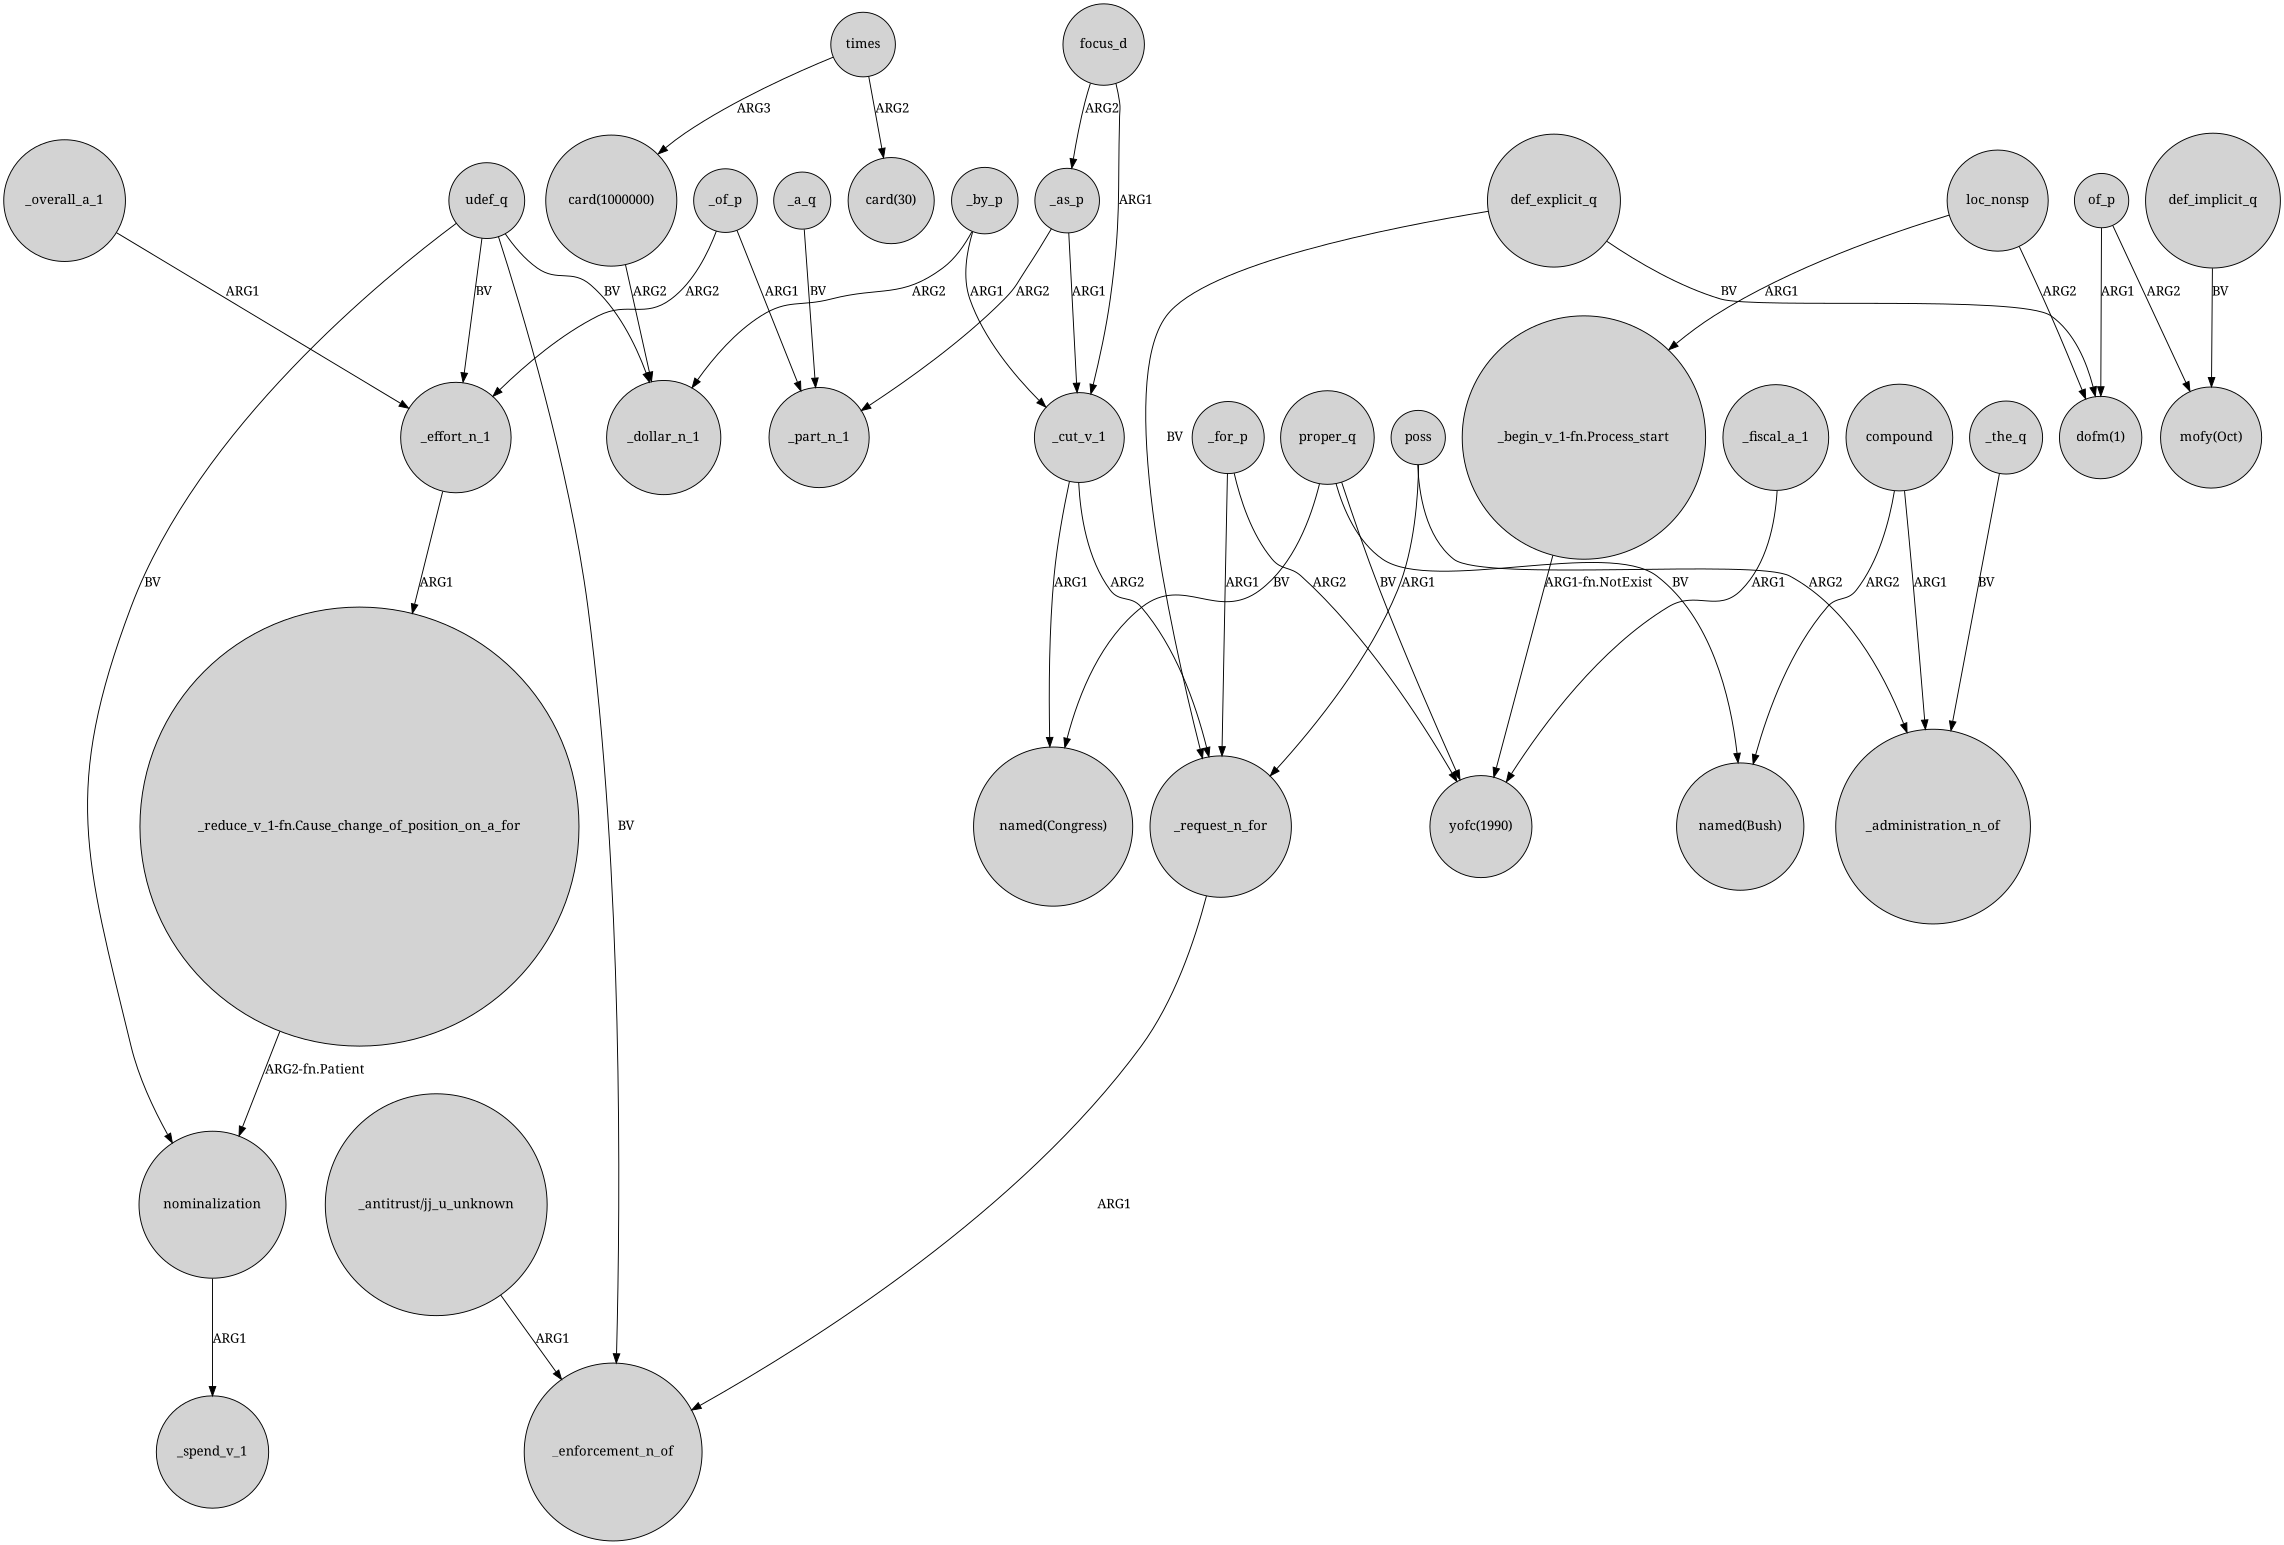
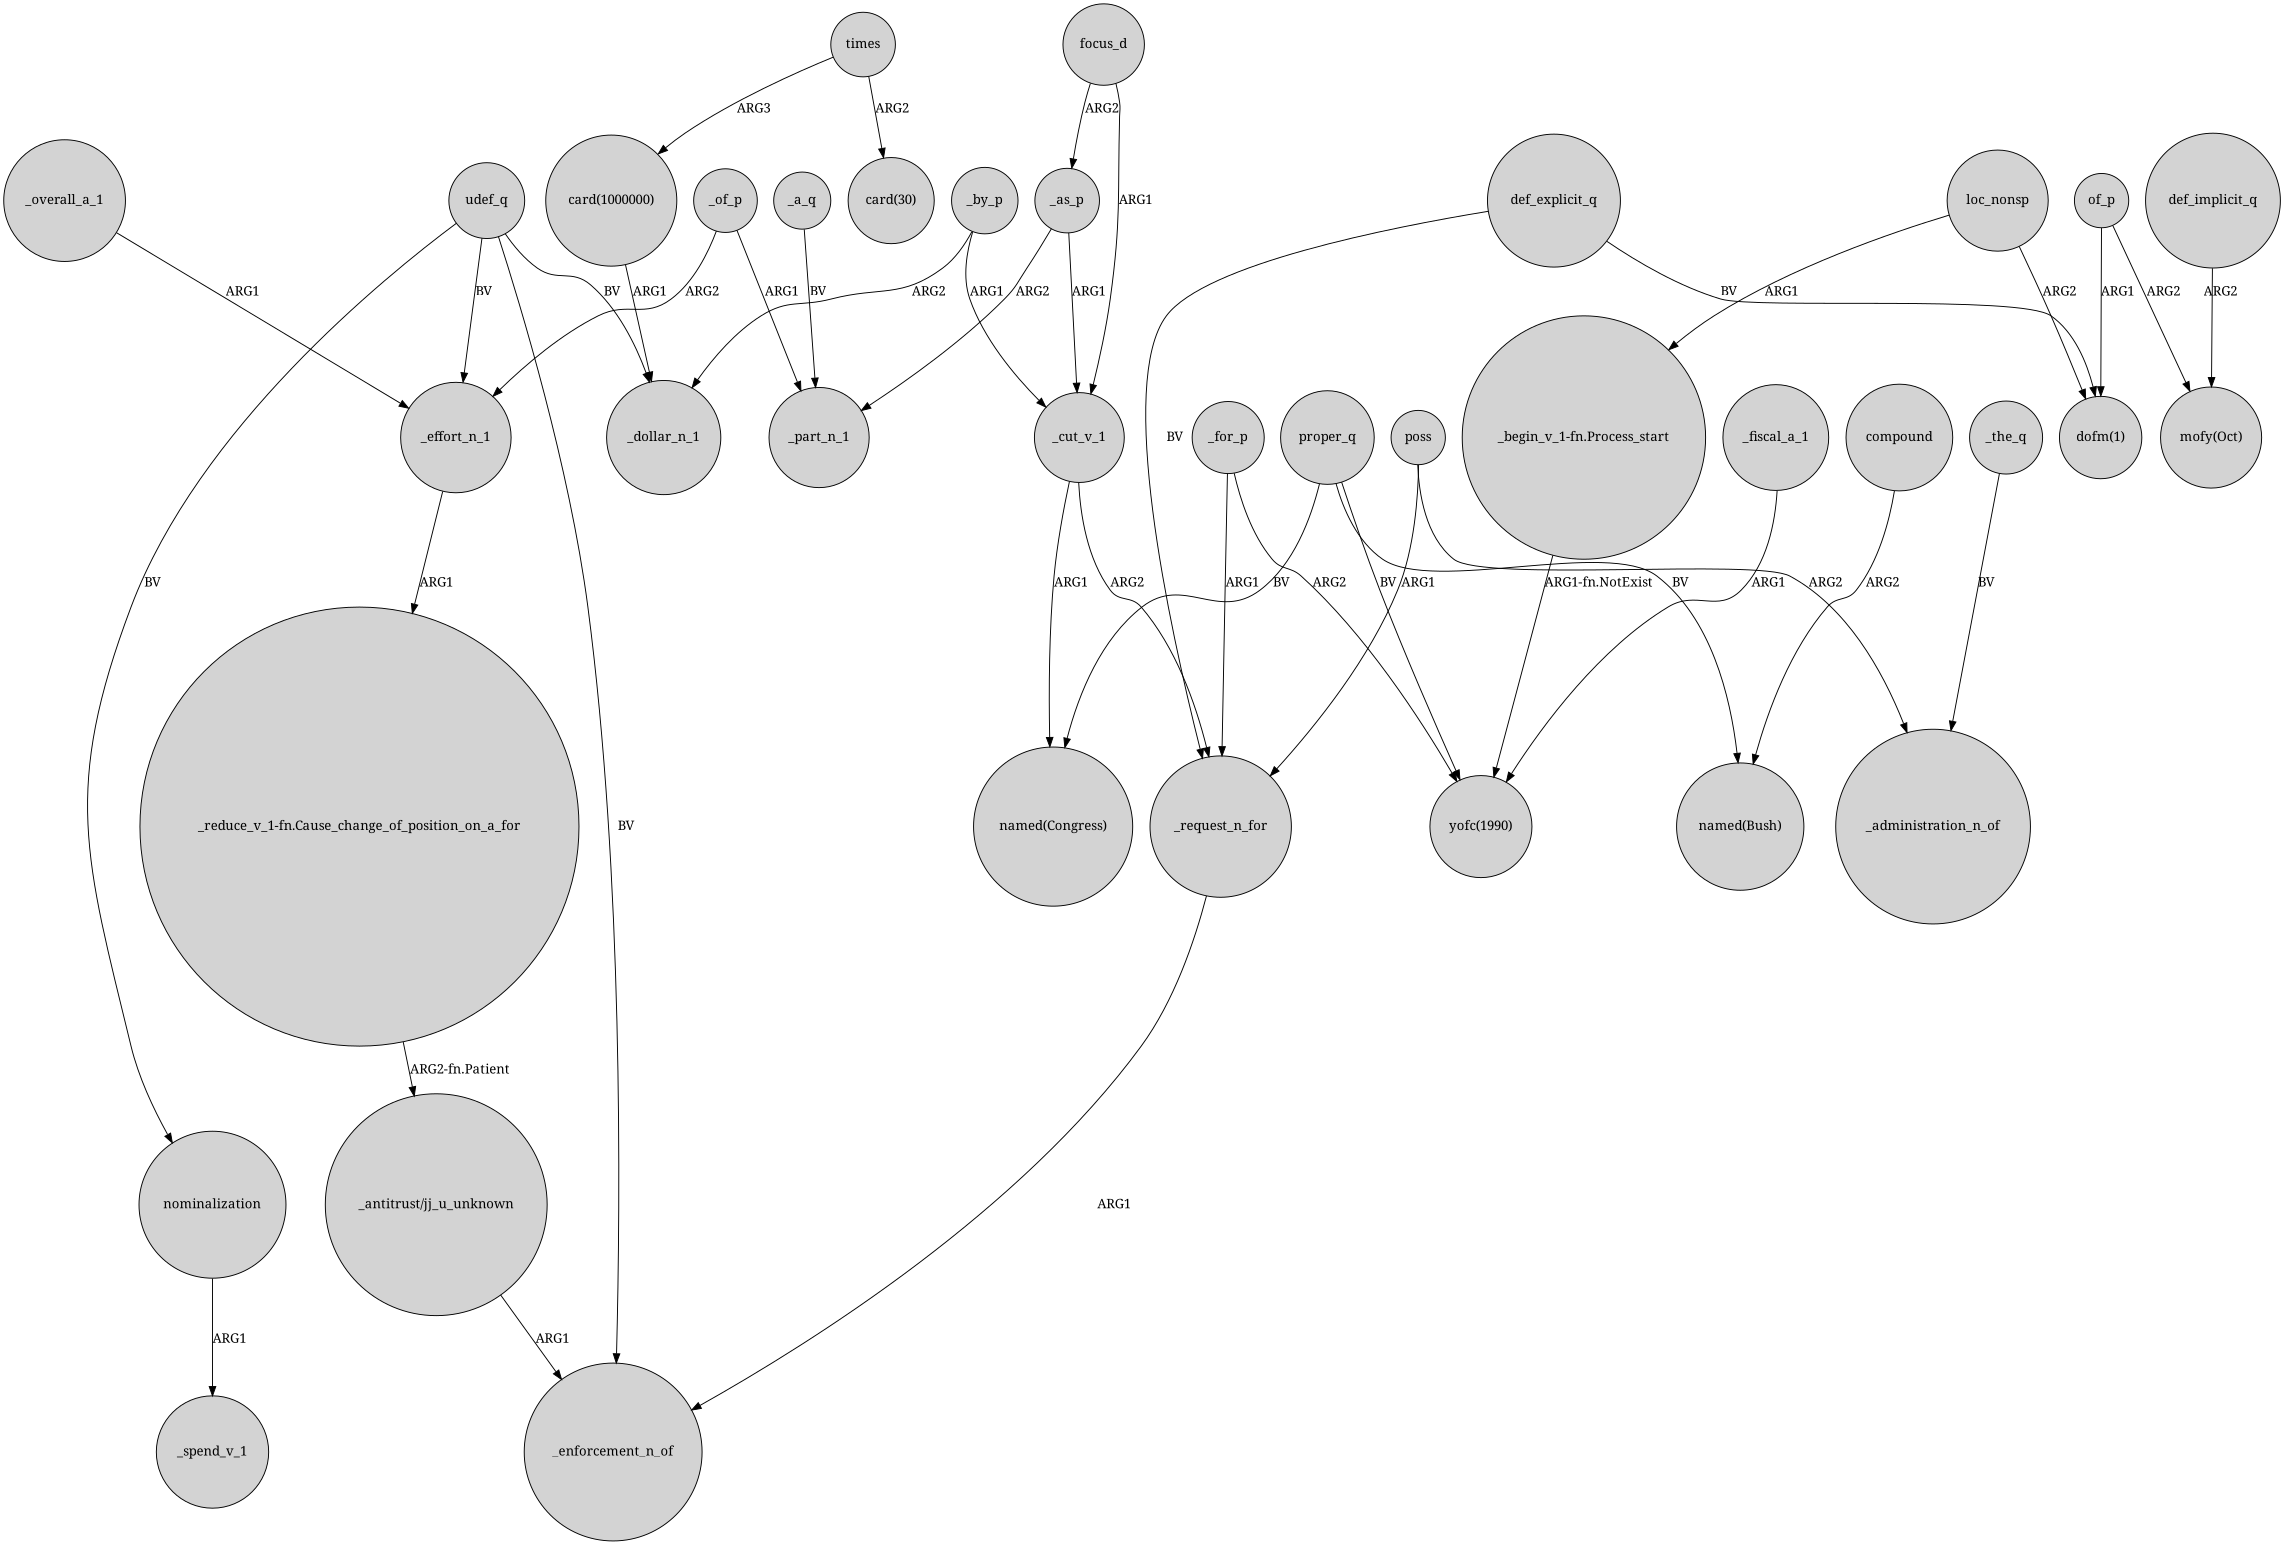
(650, 292) -> (650, 292)
(2221, 292) -> (2221, 292)
(1915, 605) -> none
(261, 1079) -> (408, 1064)
